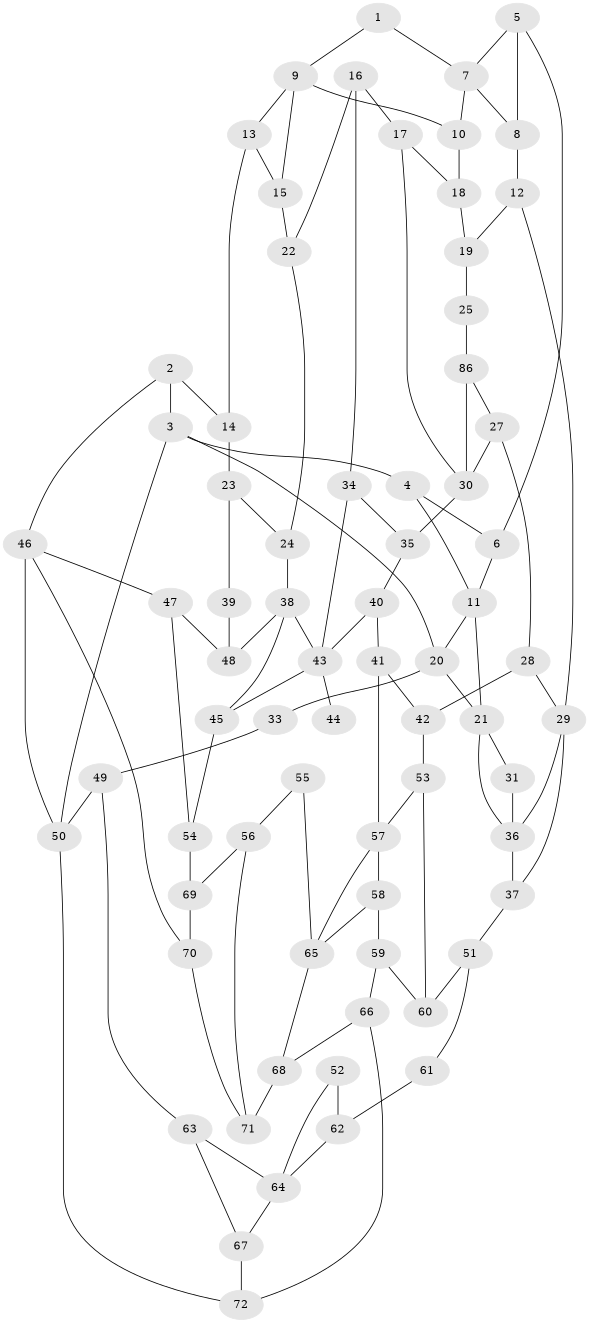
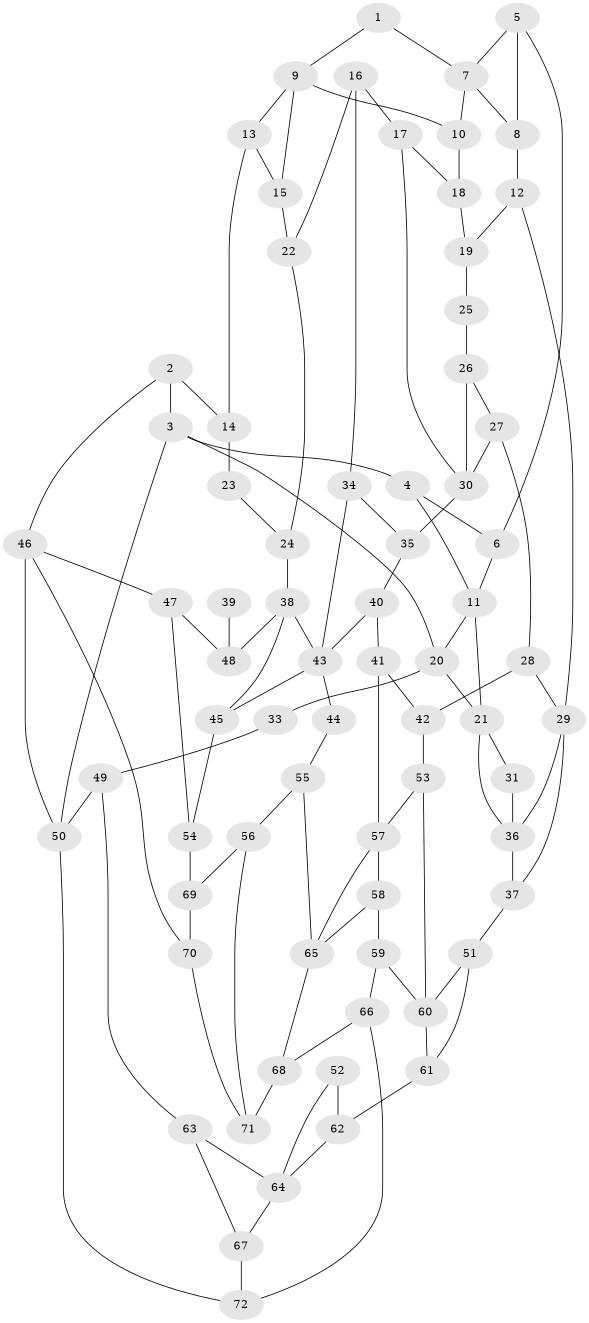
(466, 369) -> (466, 369)
(229, 544) -> none
none -> (318, 749)
none -> (427, 1042)
